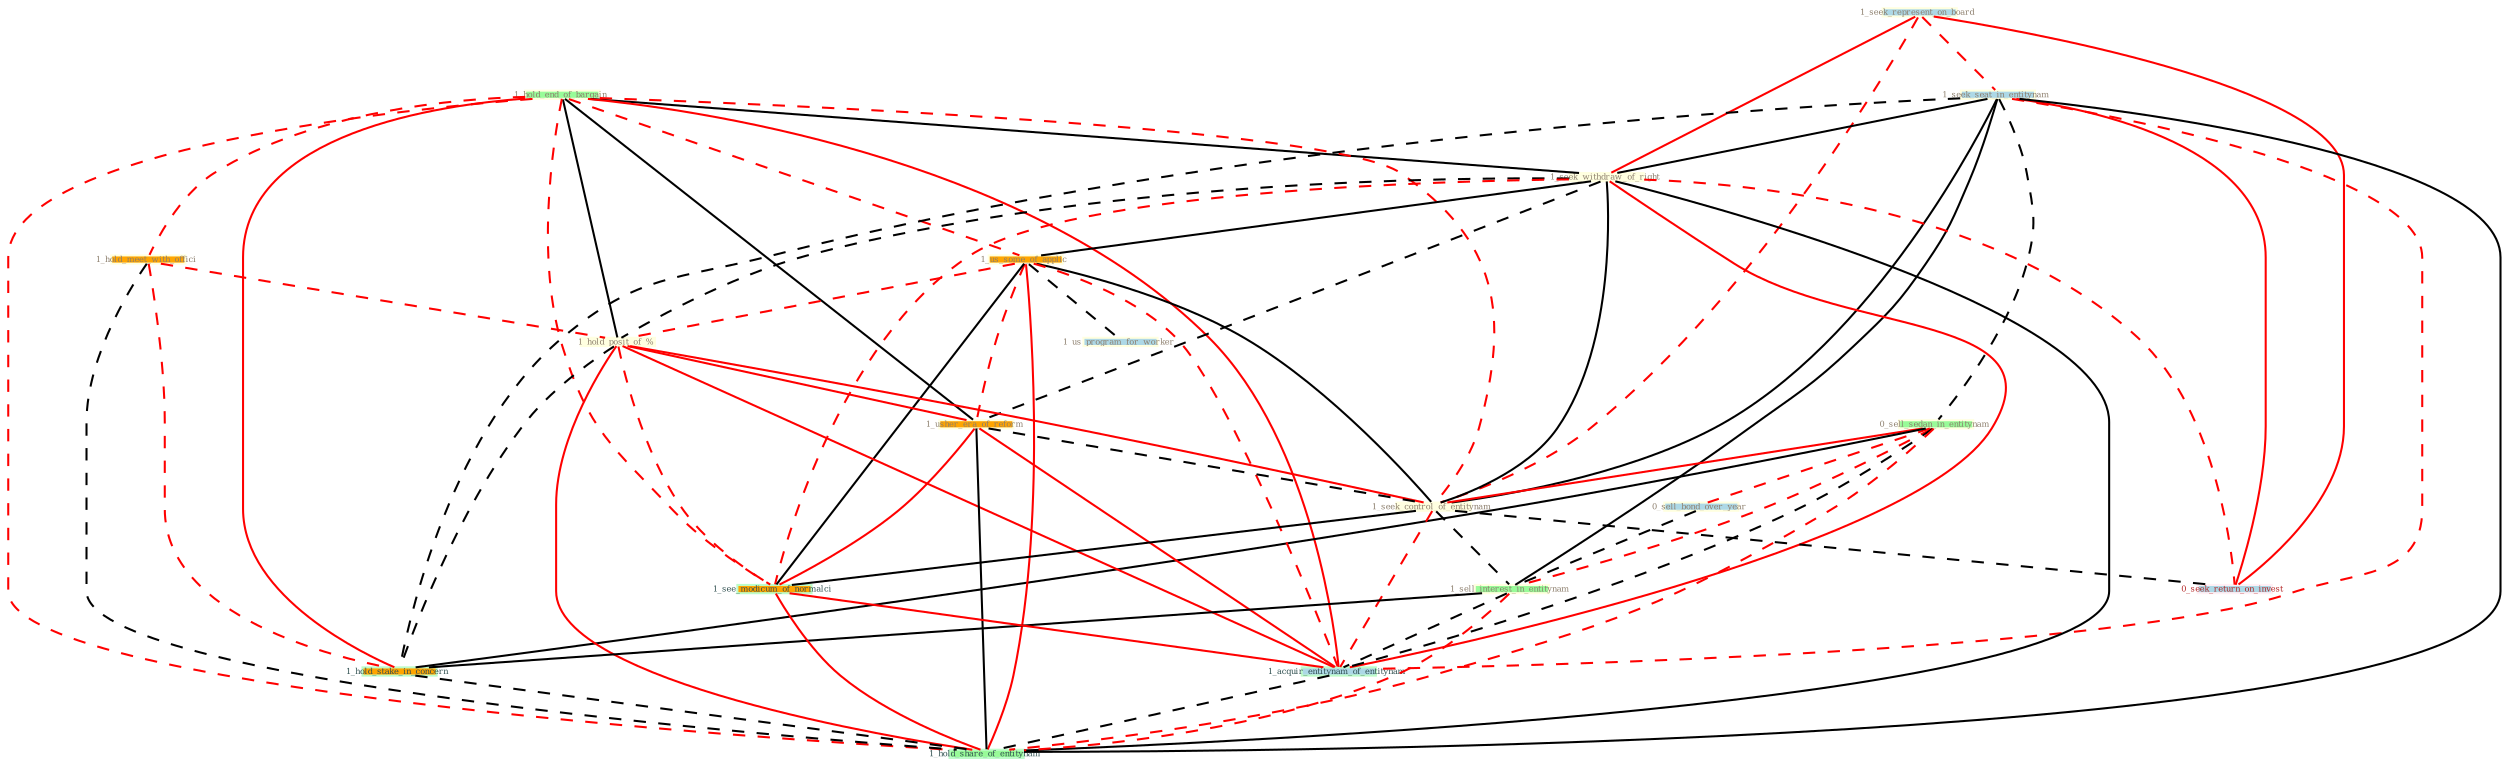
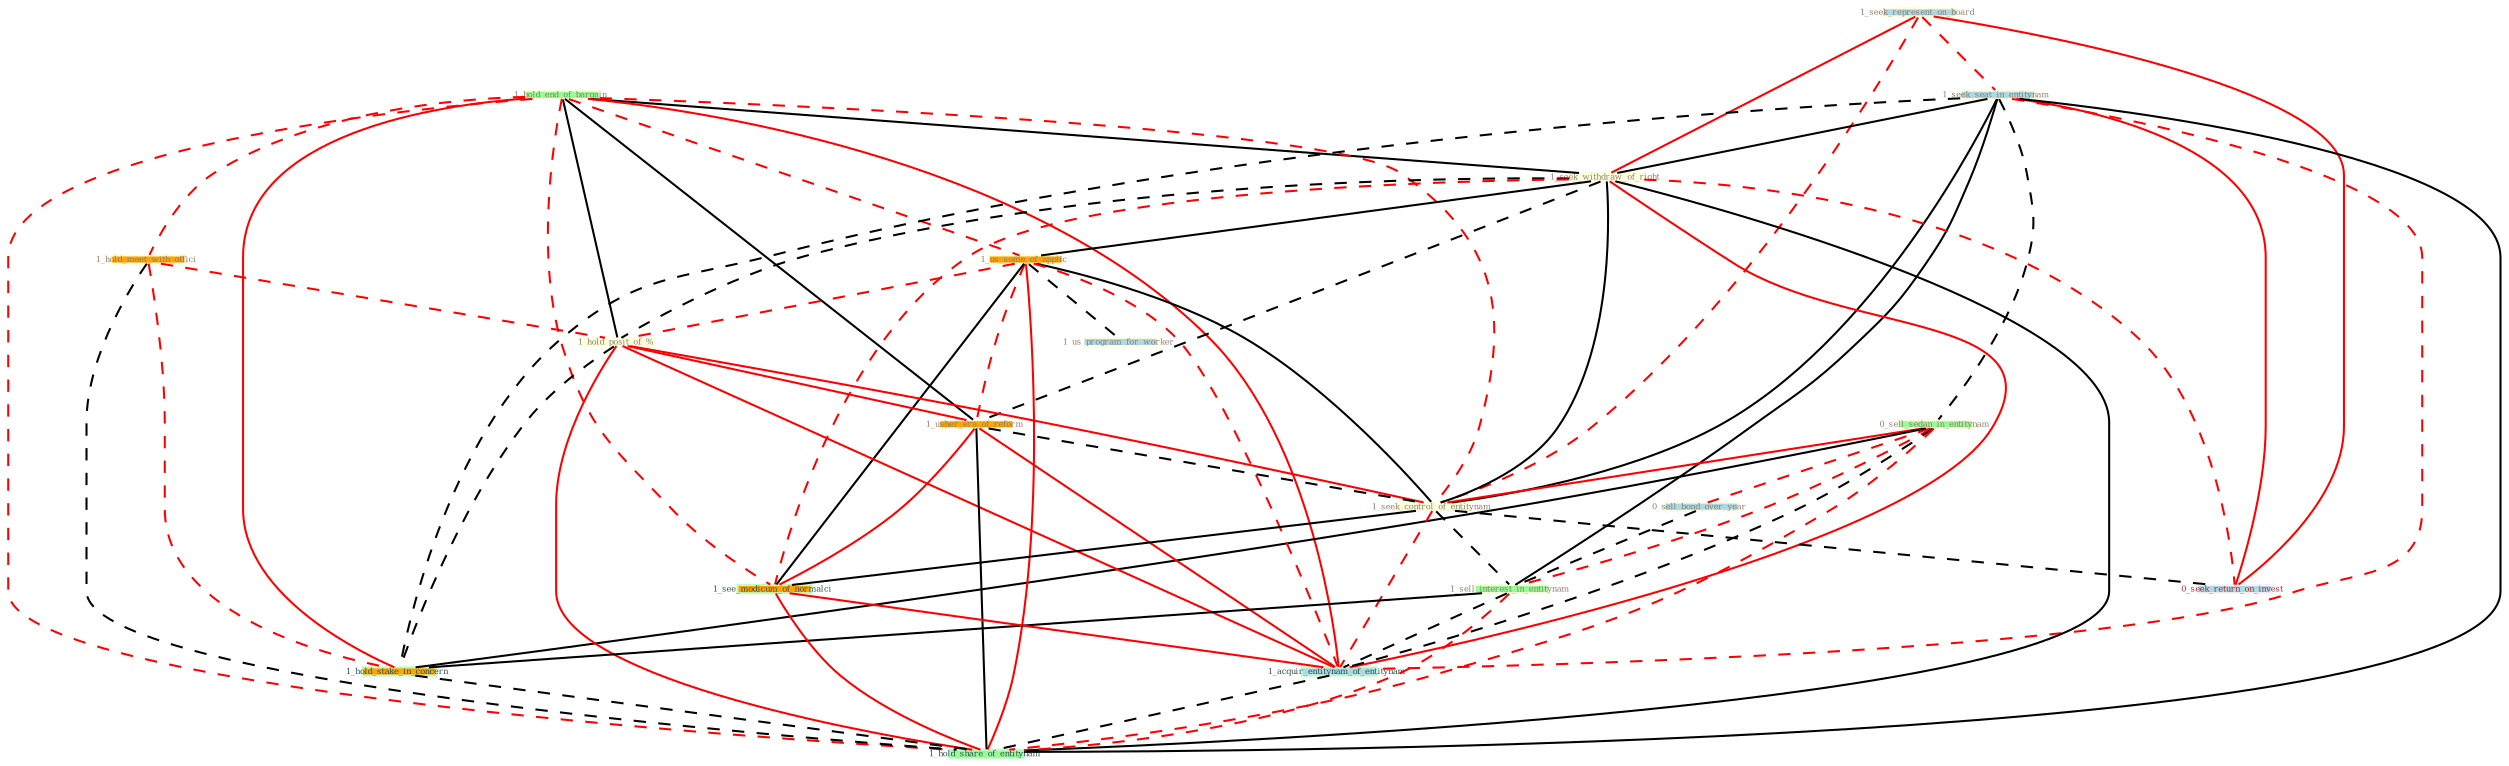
(667, 484) -> none
